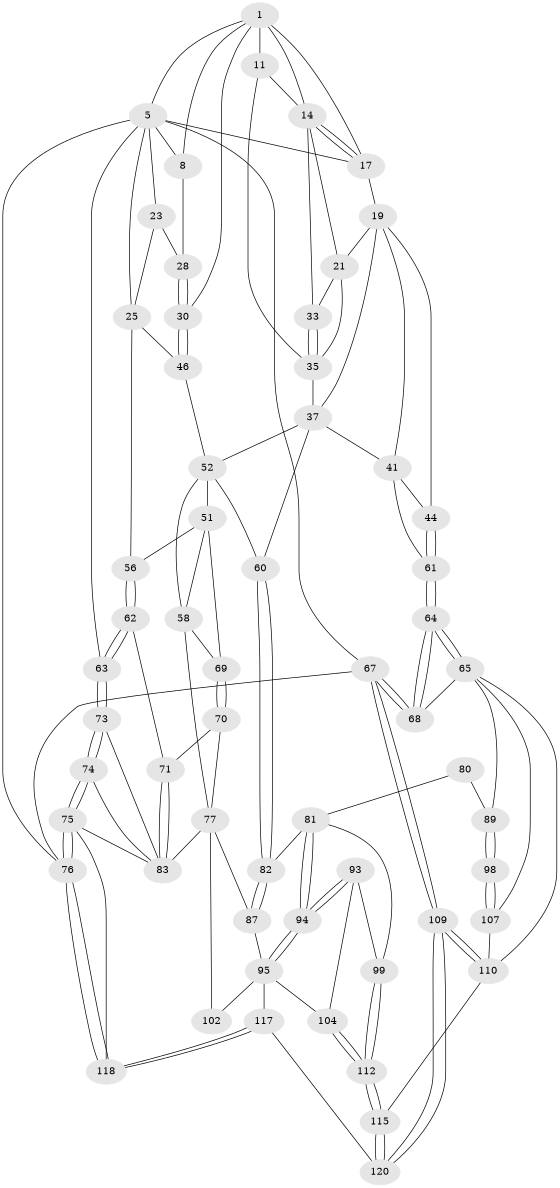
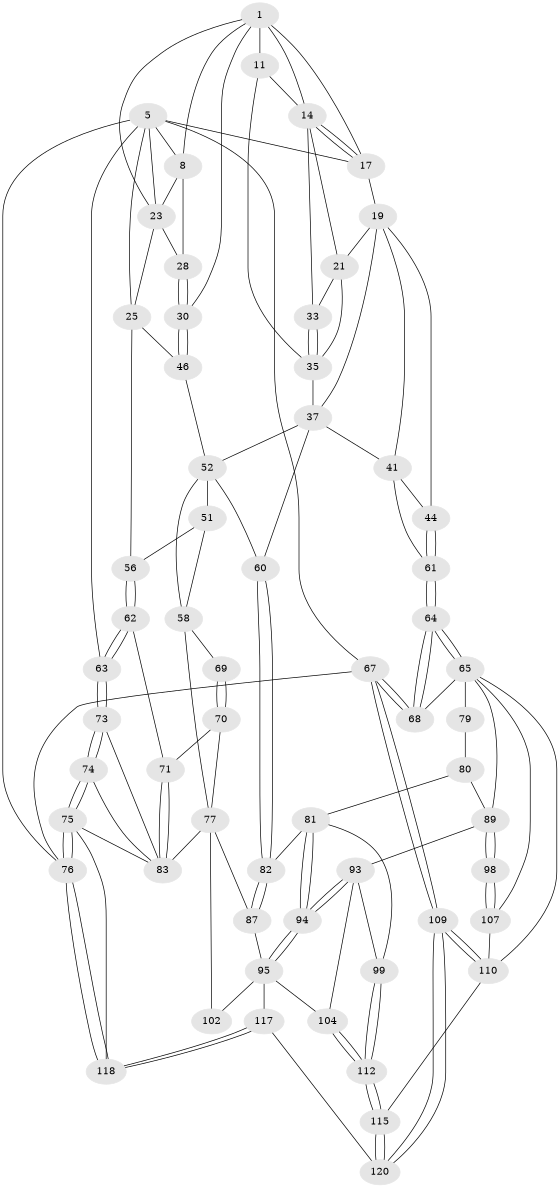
(186, 50) -> (132, 83)
none -> (170, 191)
(214, 594) -> none
none -> (465, 720)
none -> (428, 843)
